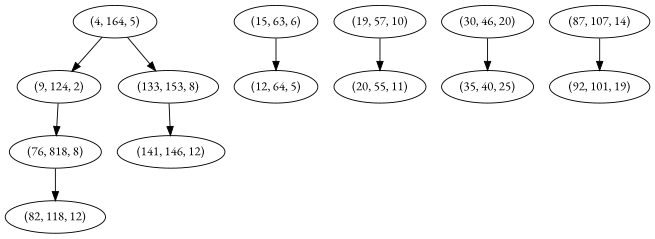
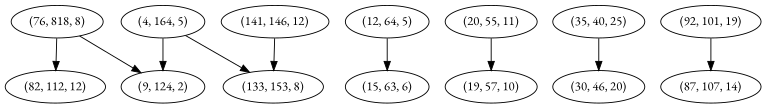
(276, 50) -> (387, 50)
(380, 50) -> (491, 50)
(488, 50) -> (599, 50)
(600, 50) -> (711, 50)
(57, 115) -> (106, 52)
(170, 115) -> (274, 50)
(55, 217) -> (55, 87)
